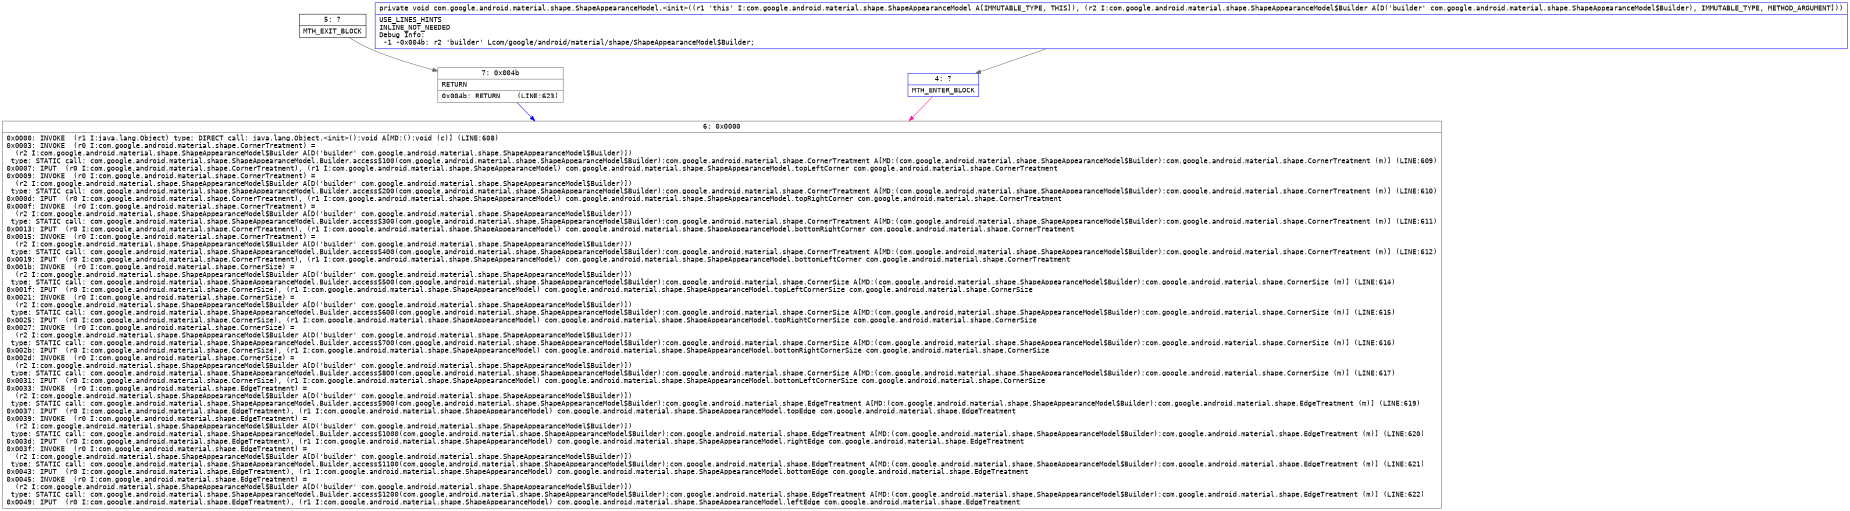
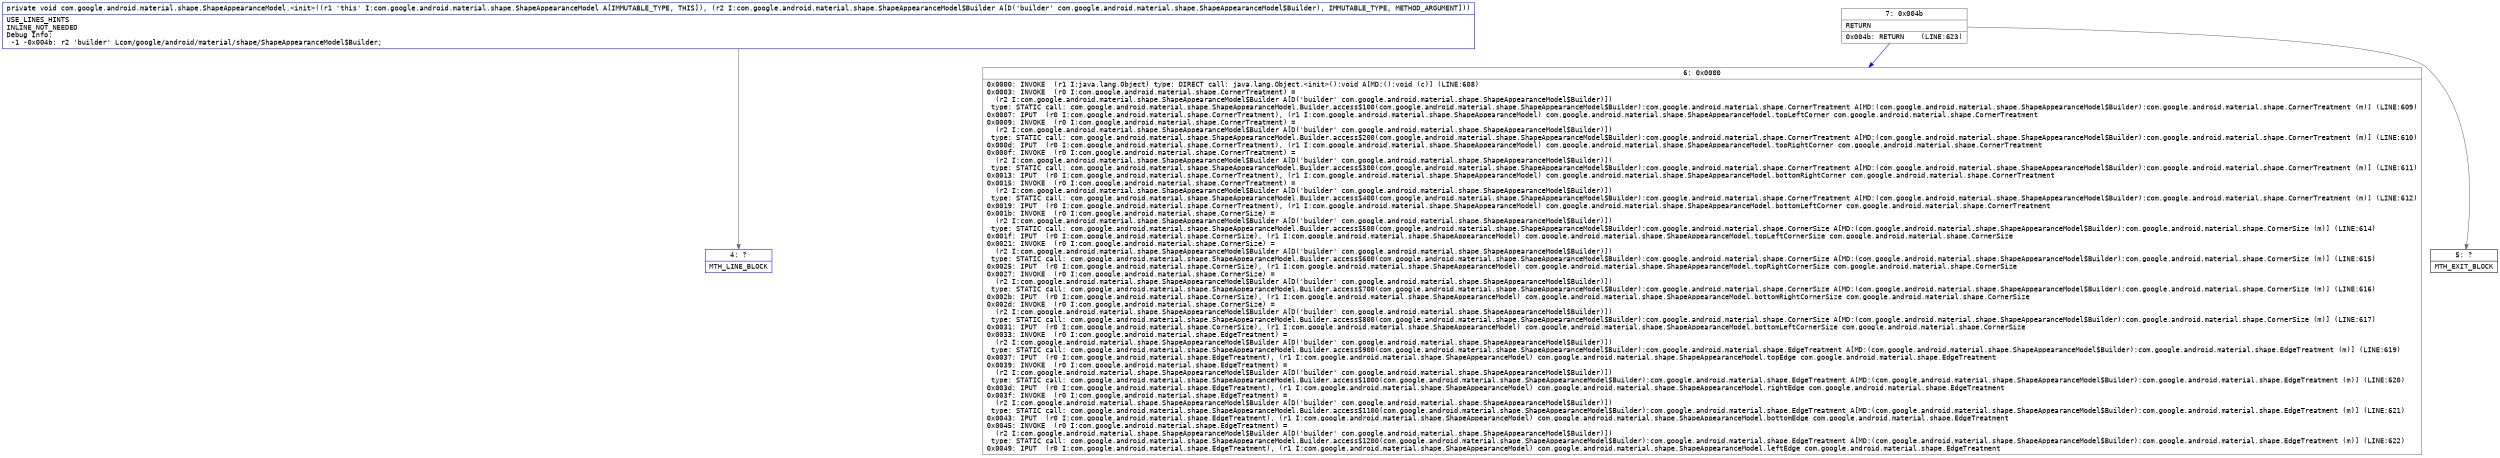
(390, 56) -> (2292, 41)
(943, 90) -> (739, 267)
(923, 107) -> none
